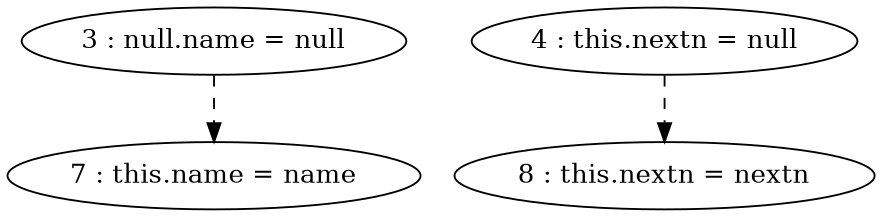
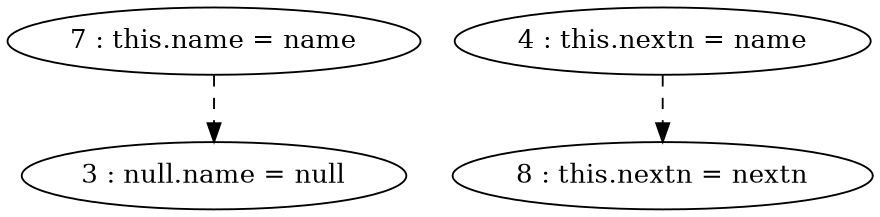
(665, 41) -> (663, 41)
(214, 99) -> (214, 99)
